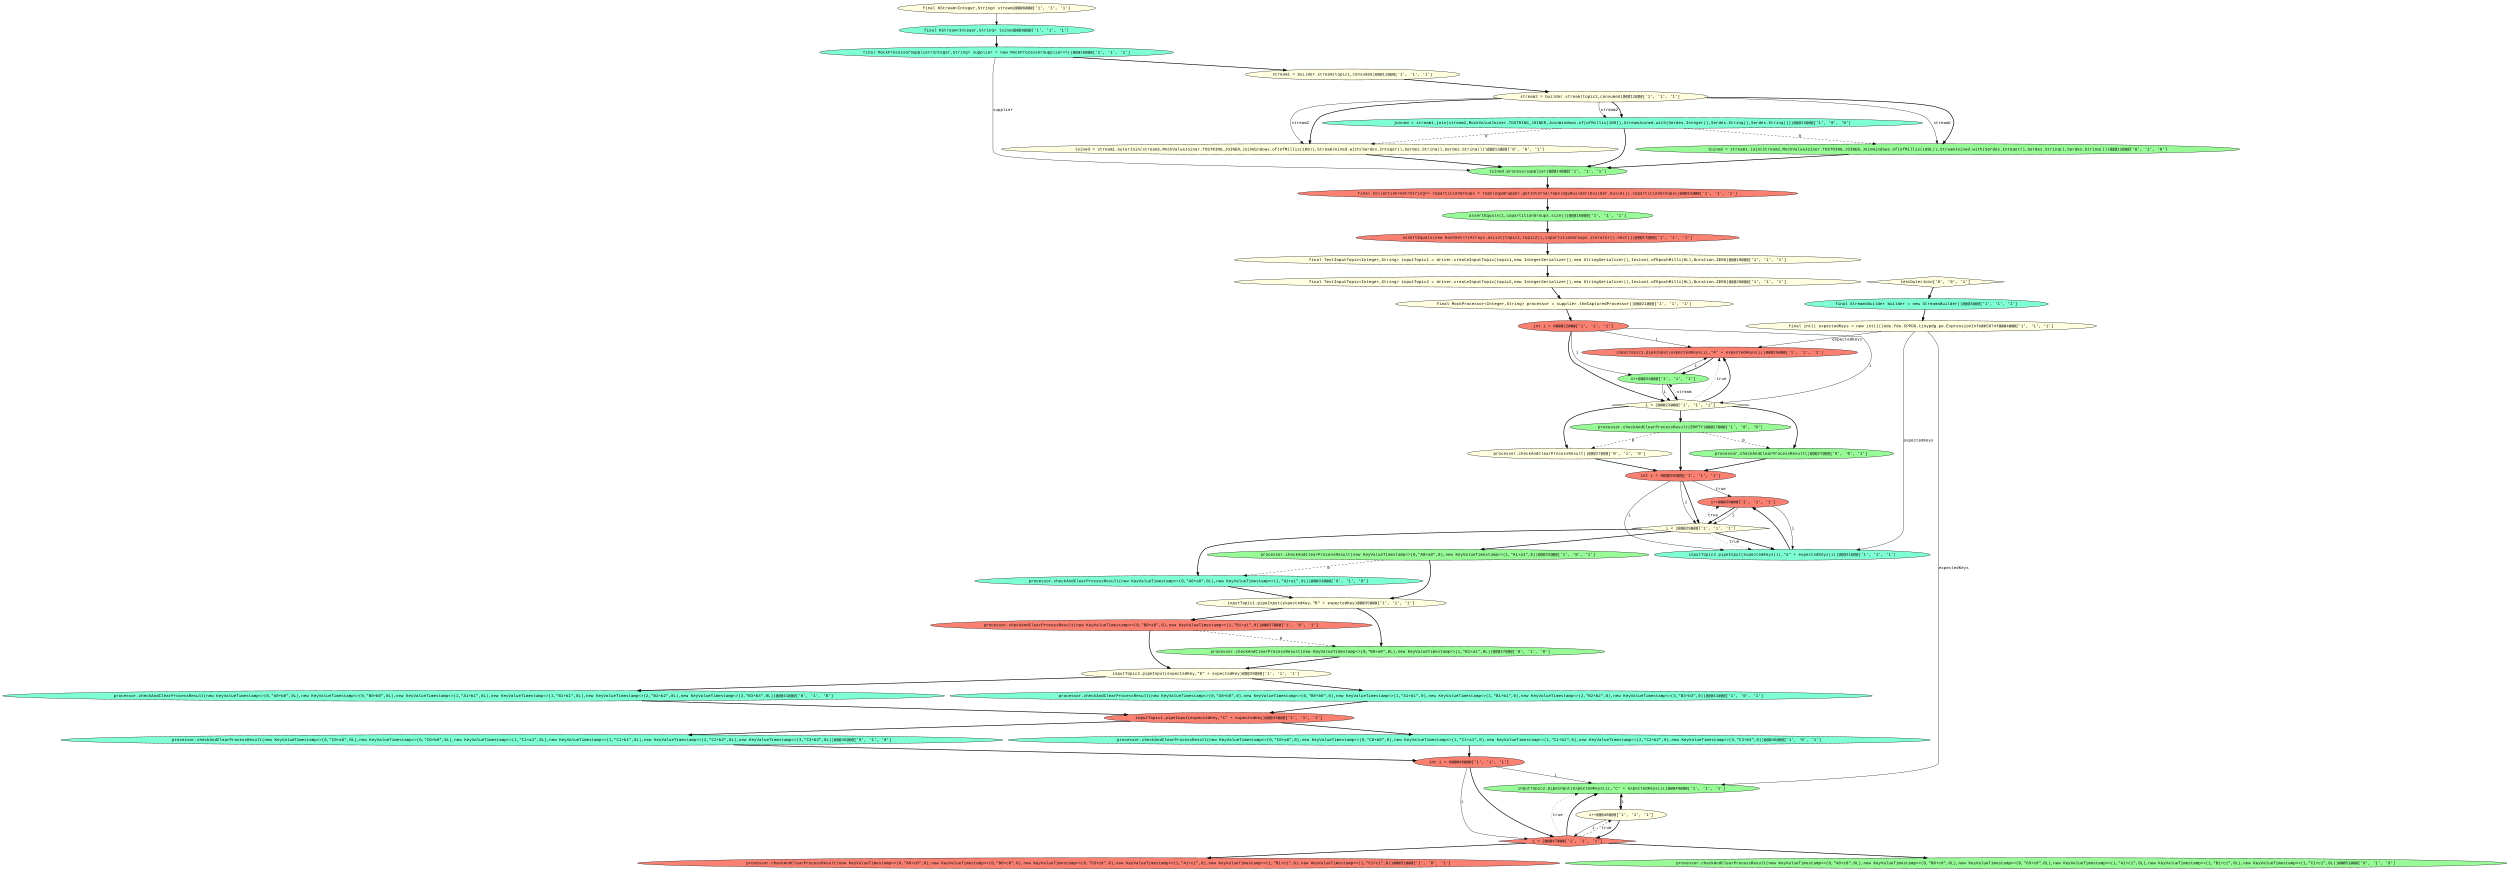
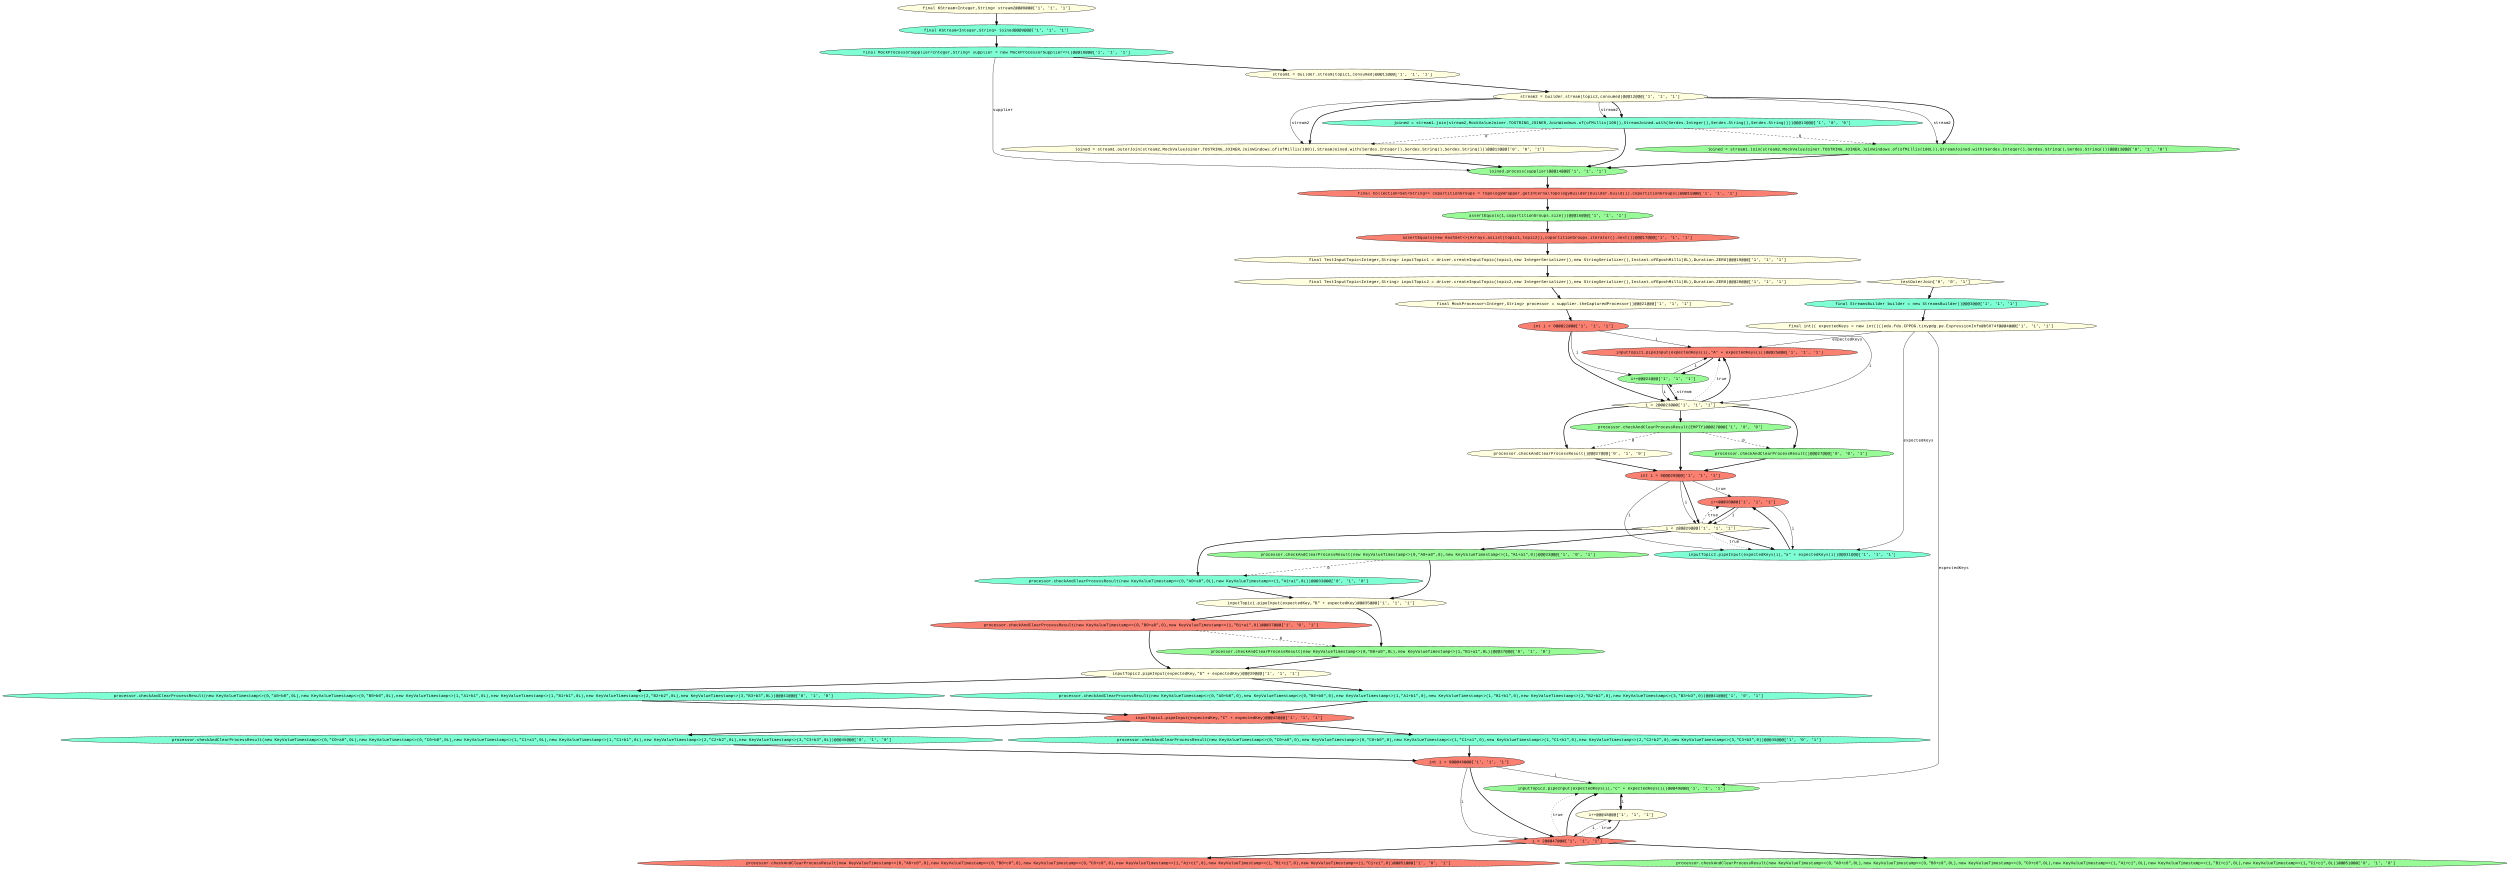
(997, 18) -> (997, 18)
(1707, 514) -> (1707, 514)
(1595, 830) -> (1595, 830)
